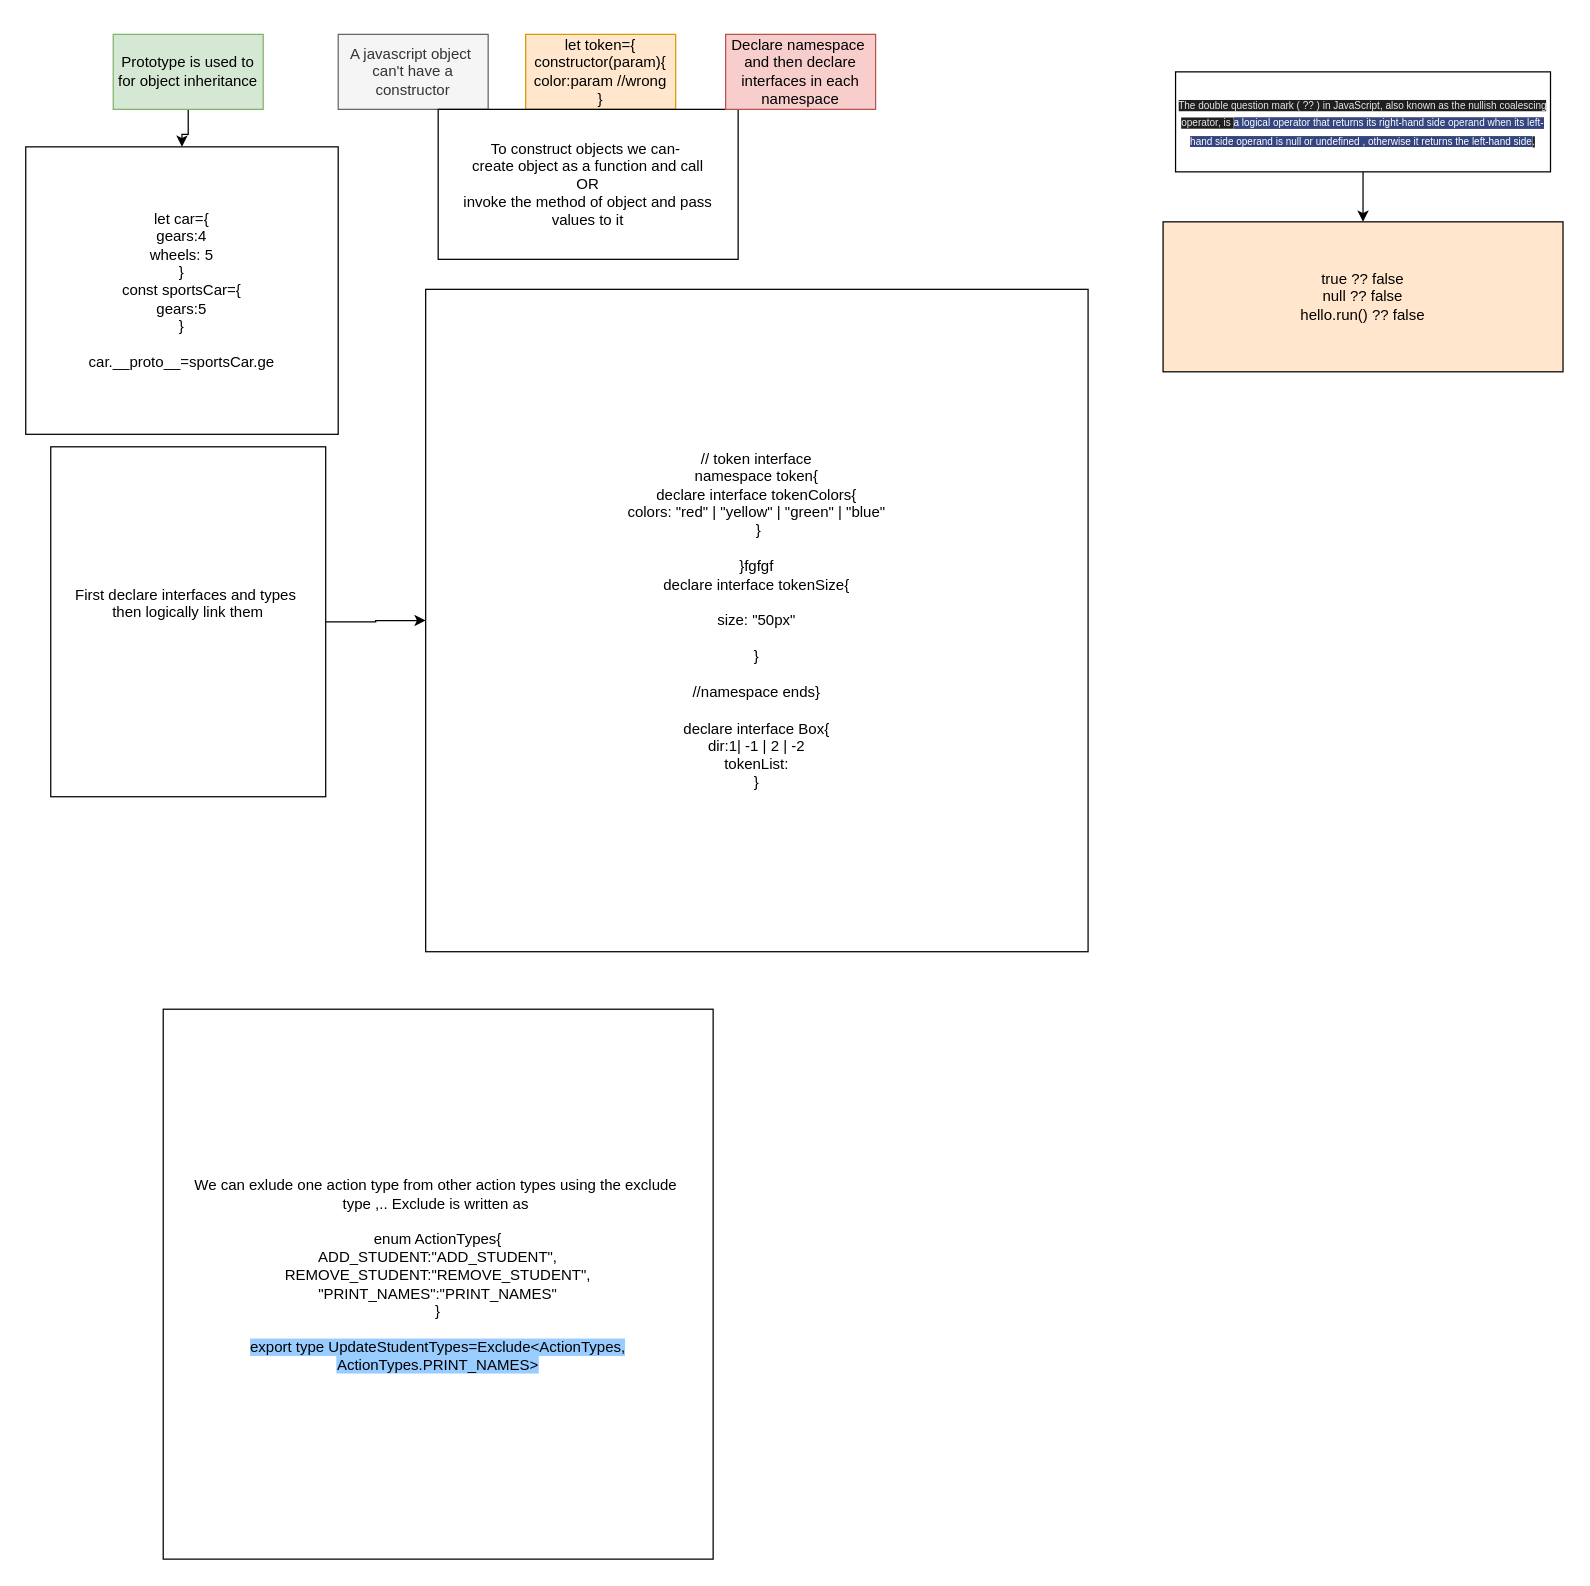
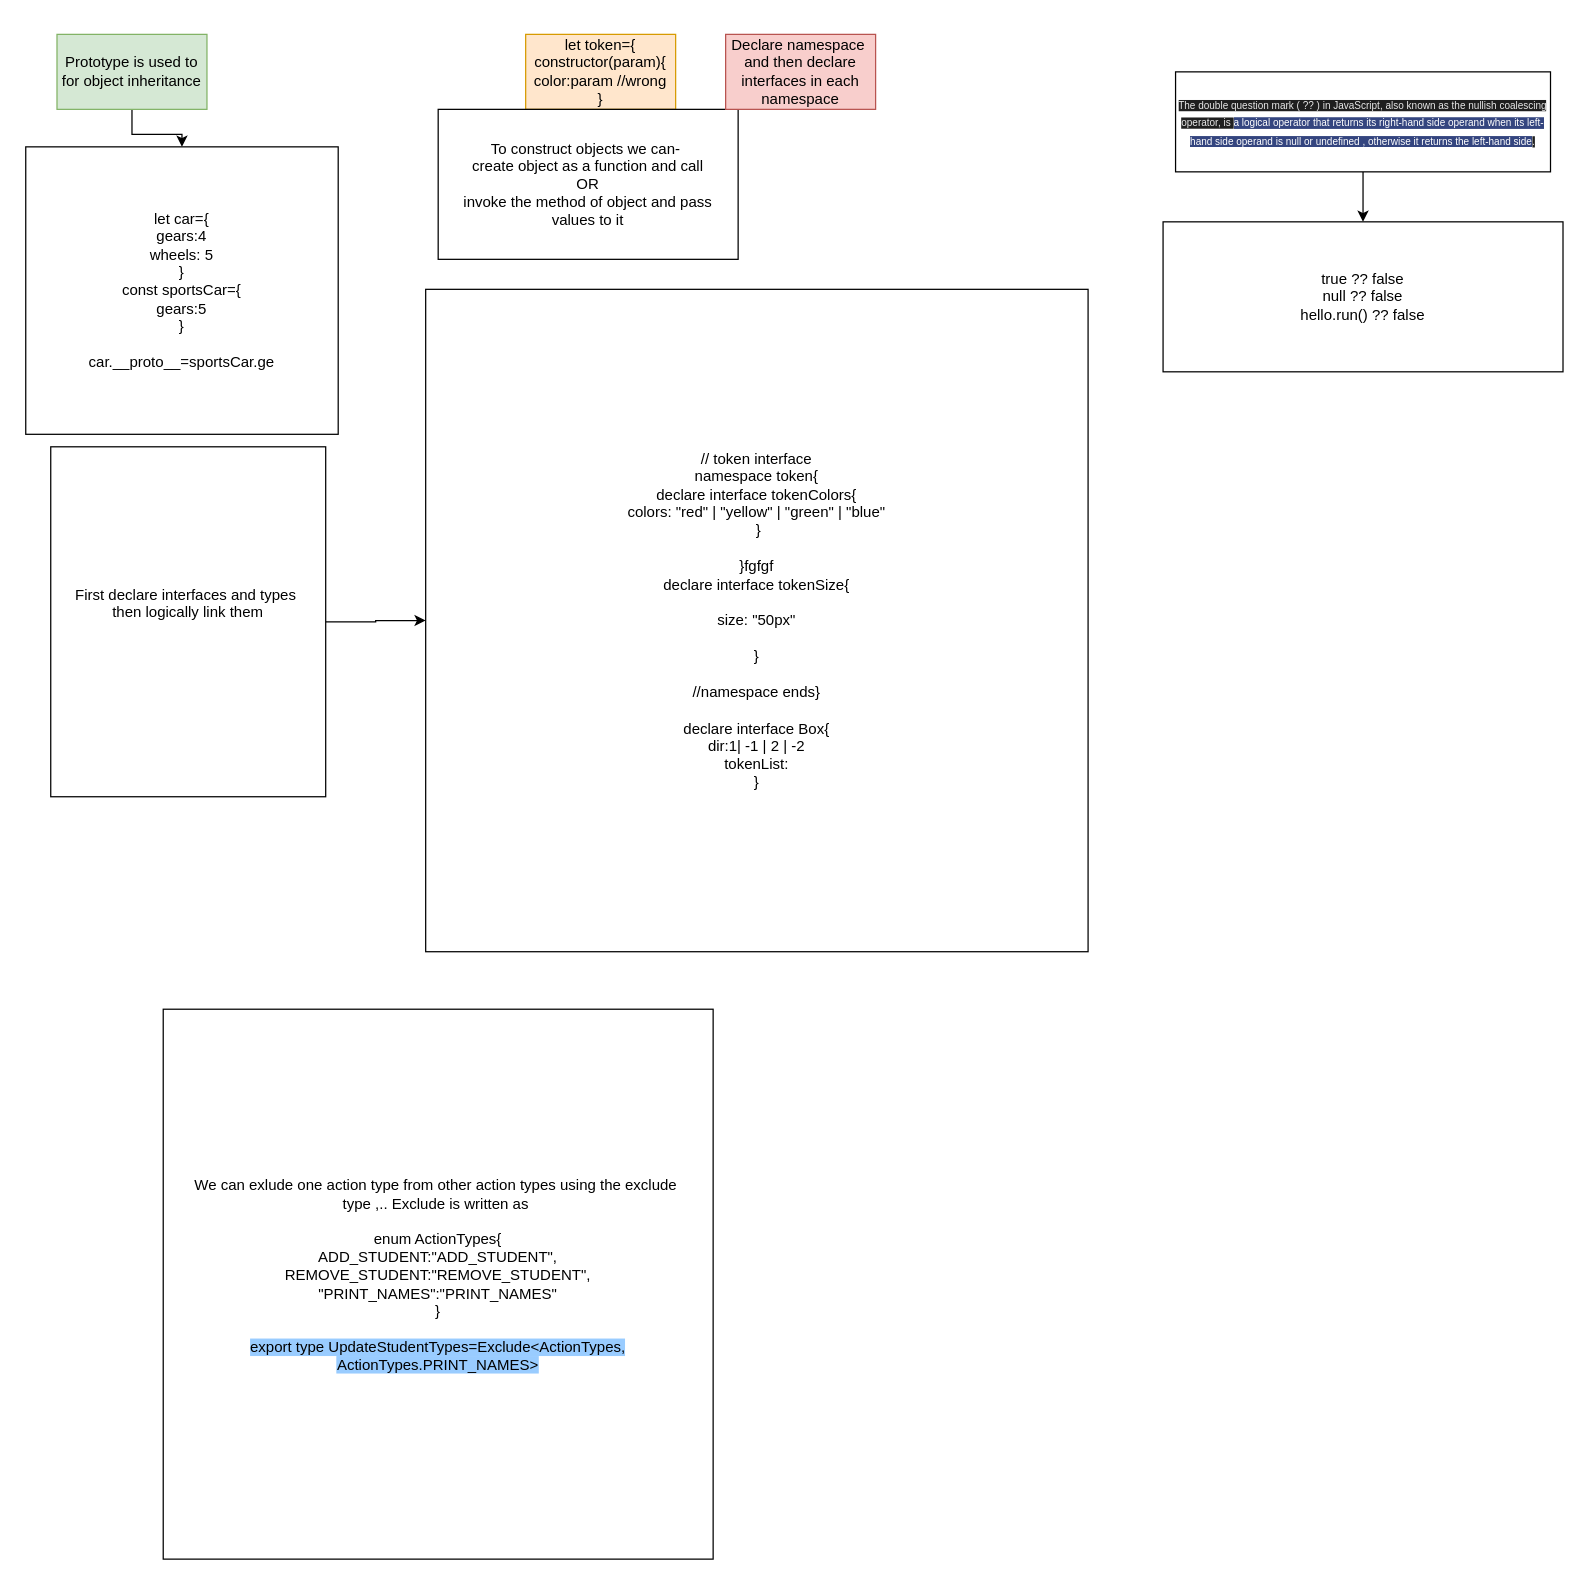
(188, 72) -> (132, 72)
(413, 72) -> none
(1363, 297) -> (1363, 297)
